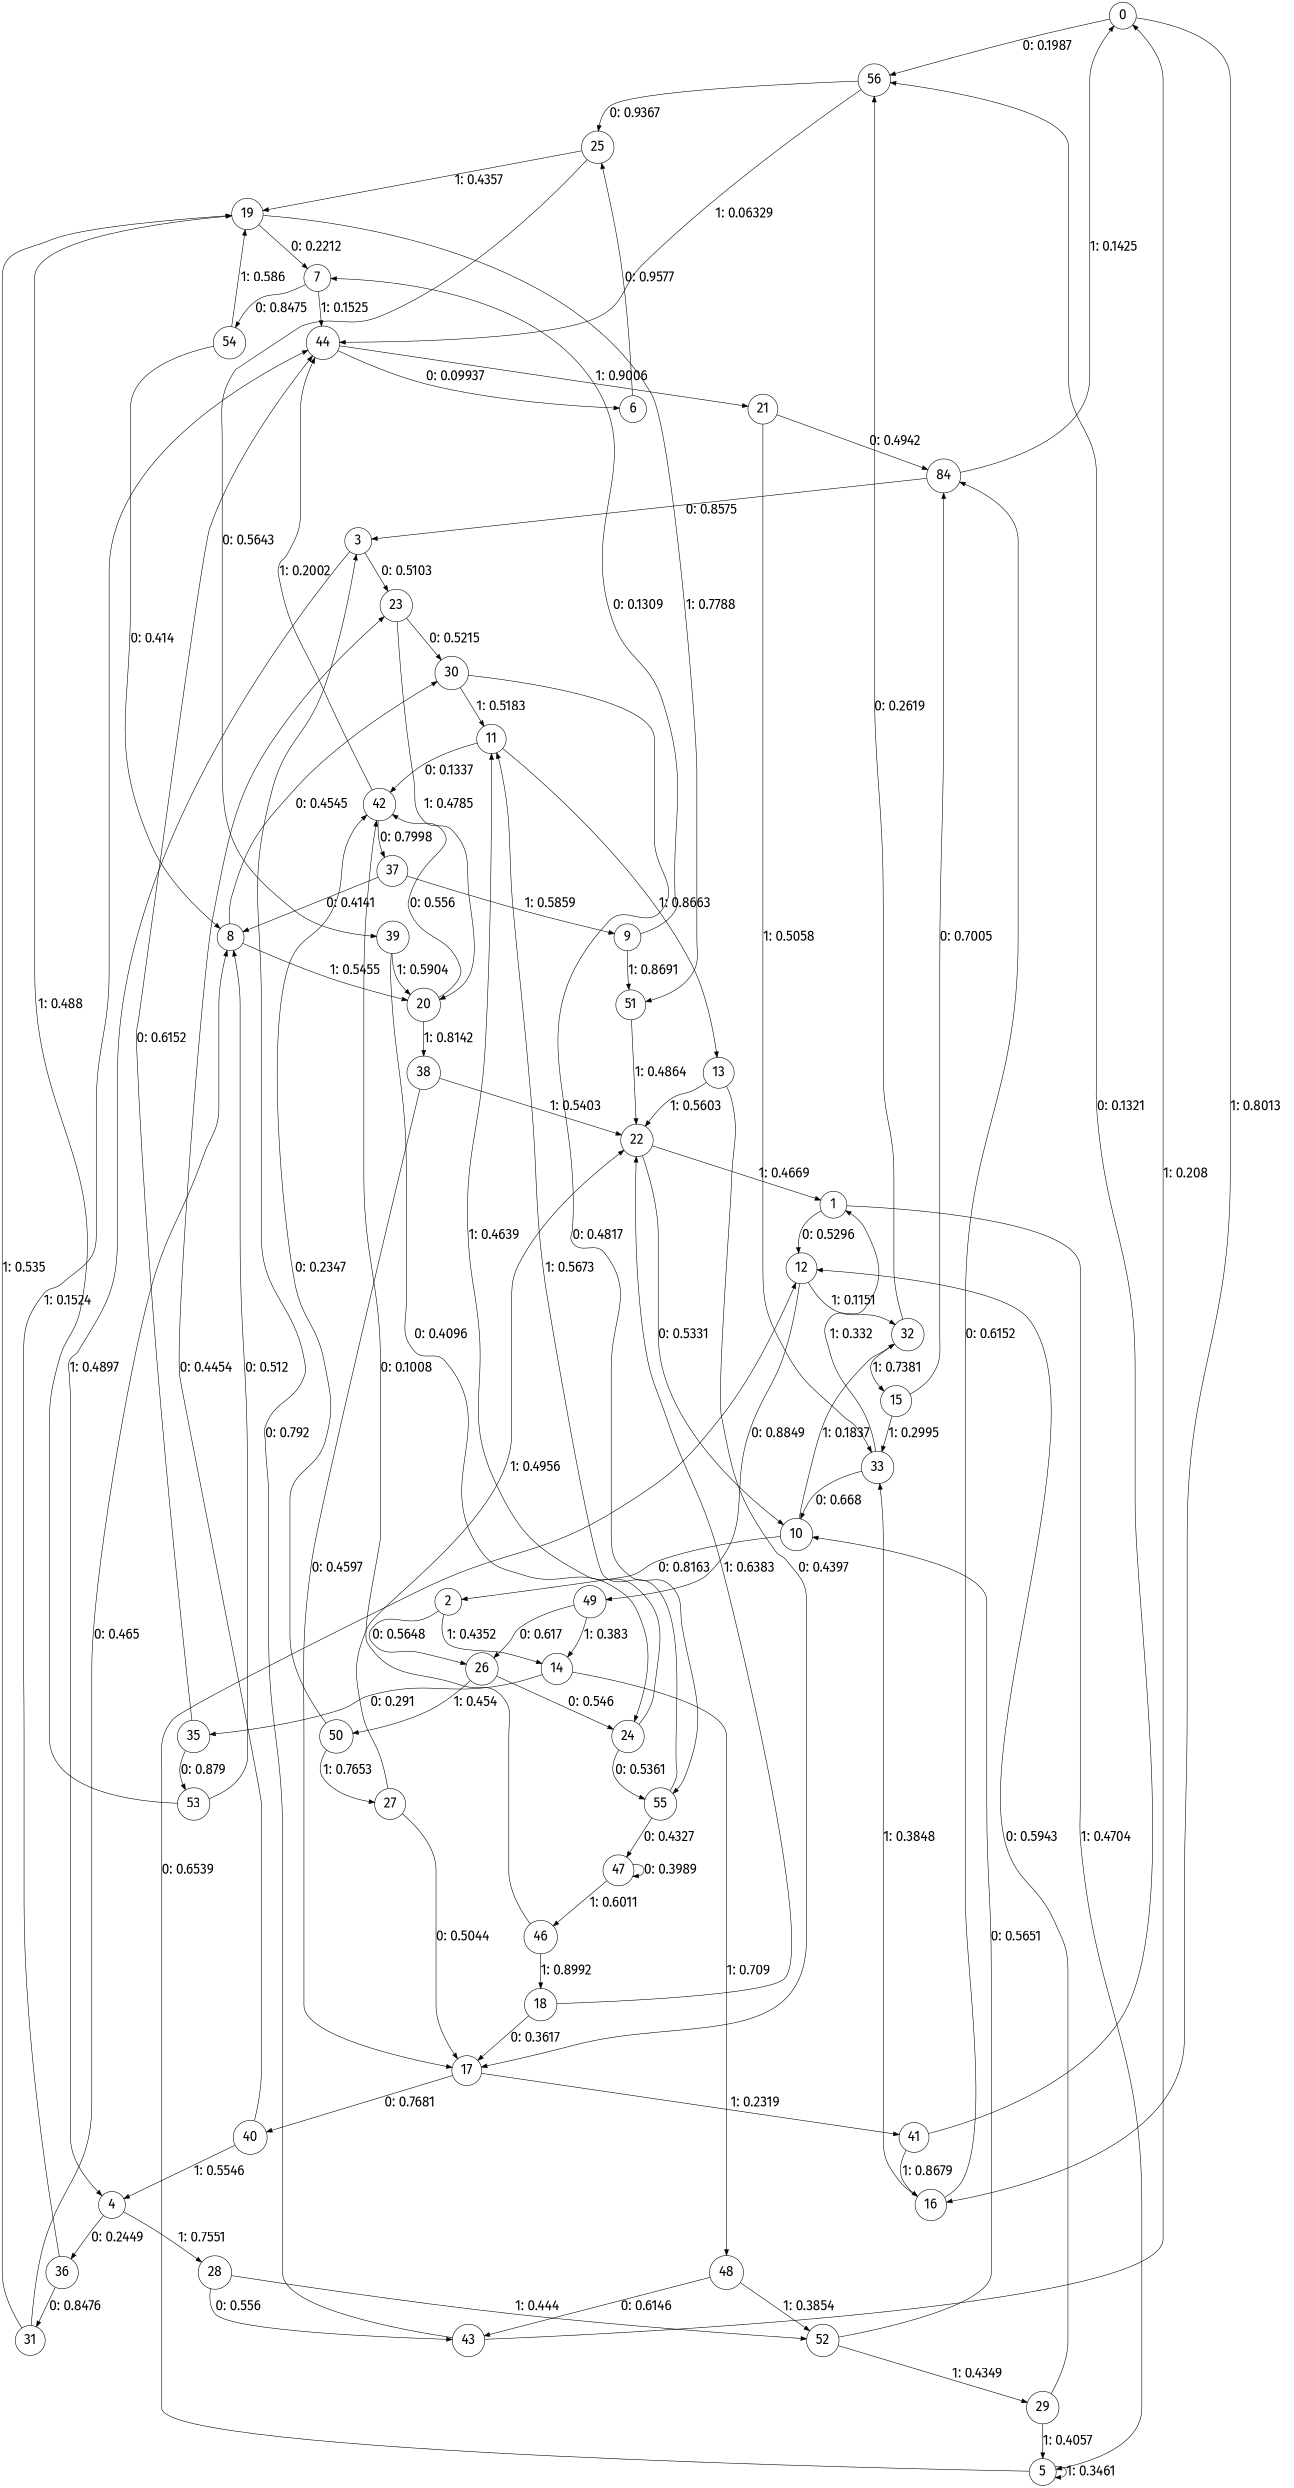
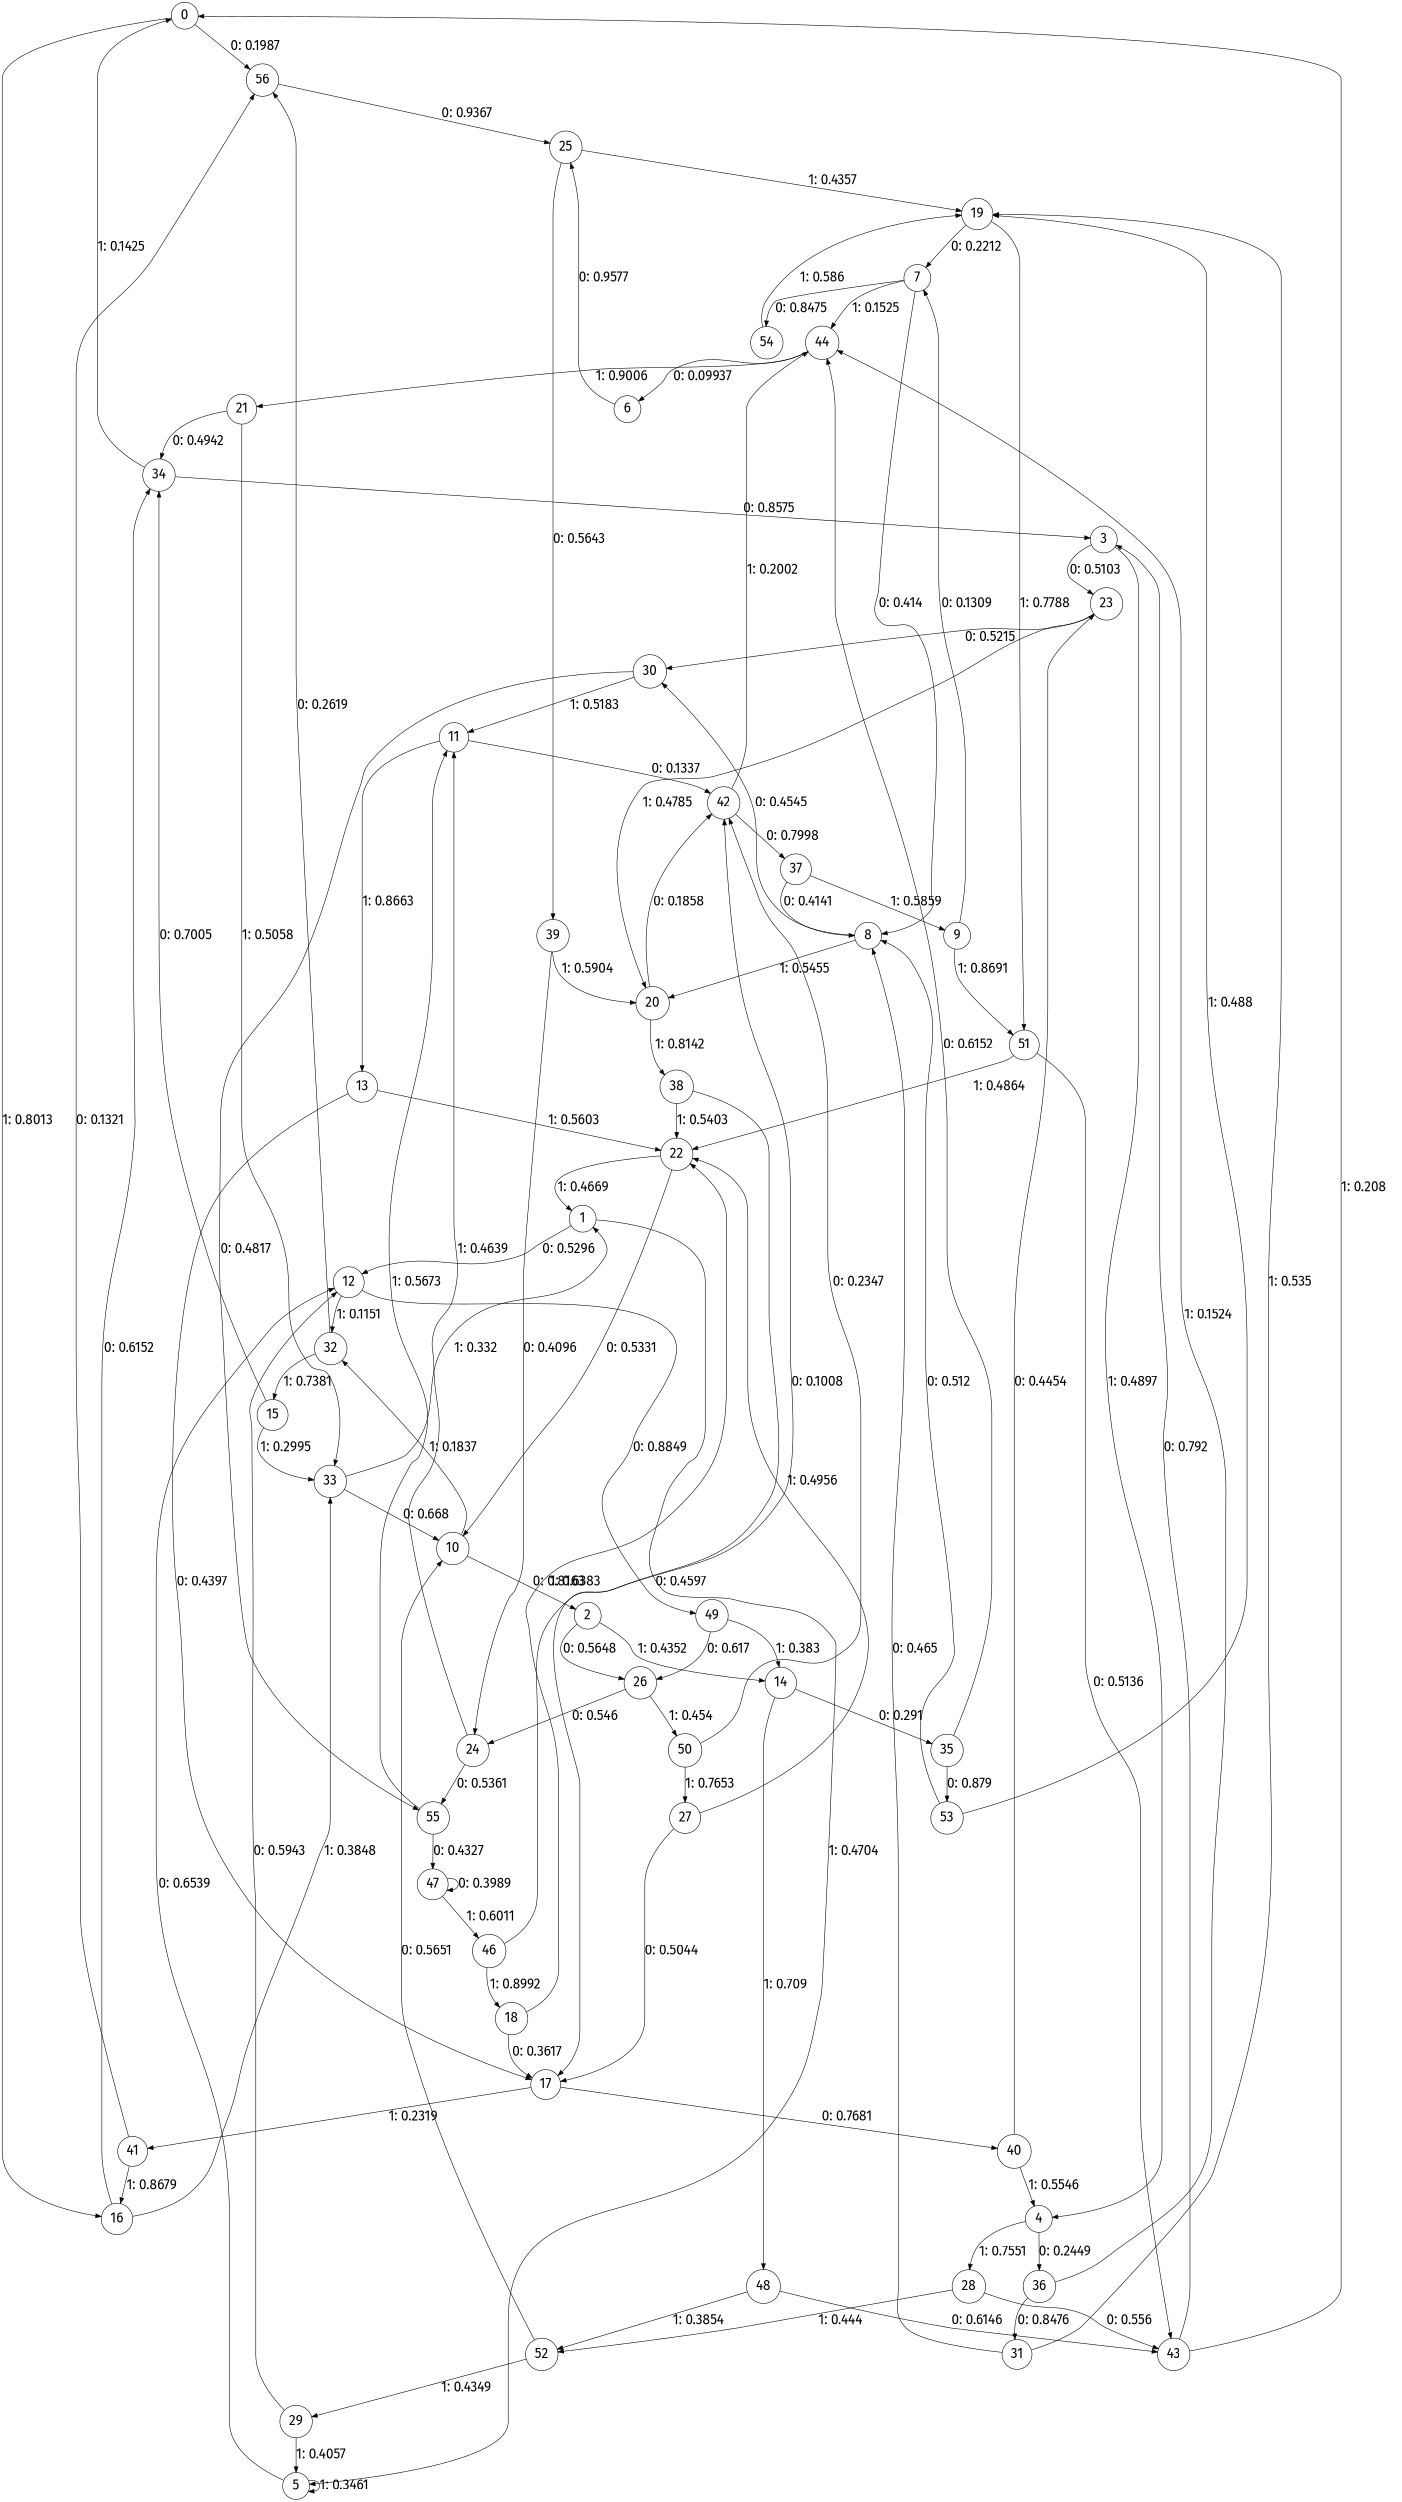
(629, 282) -> none
(944, 476) -> (159, 475)
(130, 625) -> (898, 625)
(439, 904) -> (684, 902)
none -> (1091, 1690)
